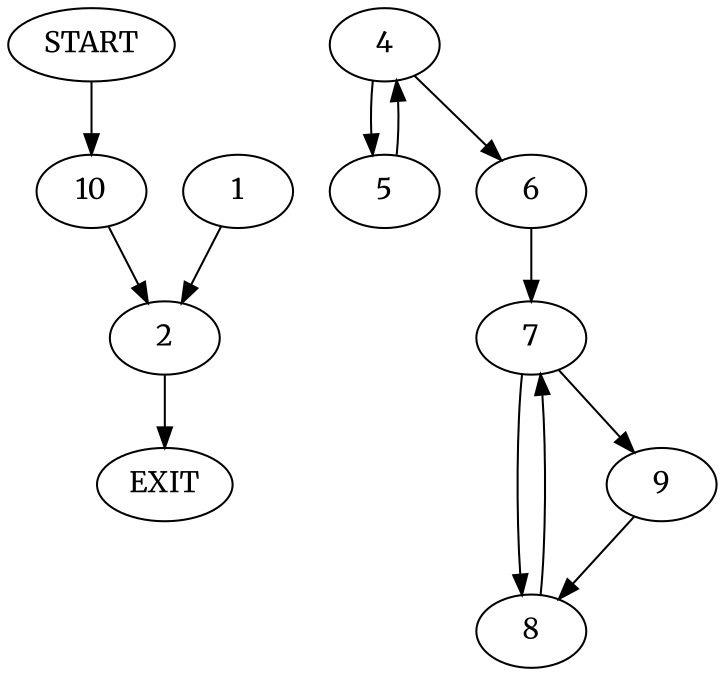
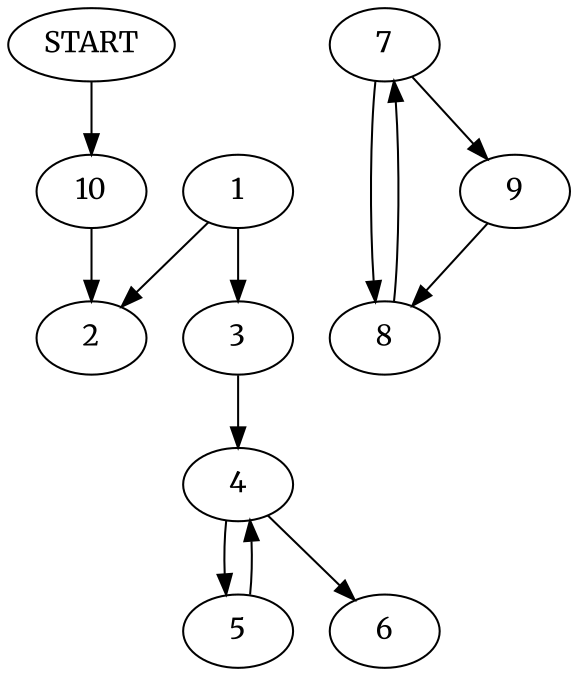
(531, 255) -> none
none -> (238, 338)
(165, 485) -> none
